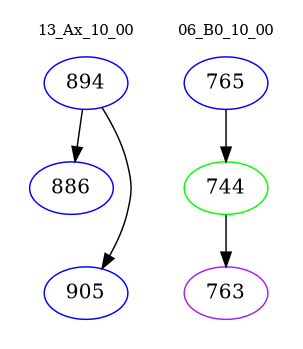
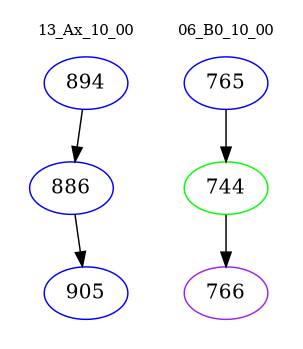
(131, 181) -> (78, 233)
(226, 293) -> (226, 293)
